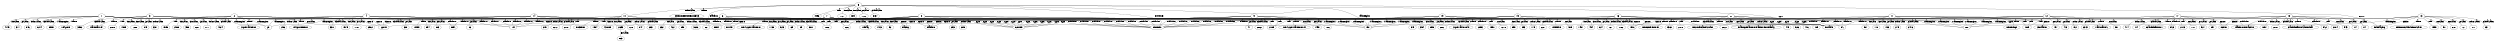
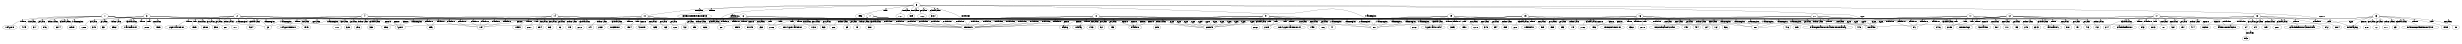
(690, 11) -> (699, 11)
(584, 19) -> none
(2325, 19) -> (2246, 33)
(399, 22) -> (416, 22)
(874, 22) -> (1087, 22)
(2194, 25) -> none
(1724, 27) -> none
(621, 33) -> (656, 21)
